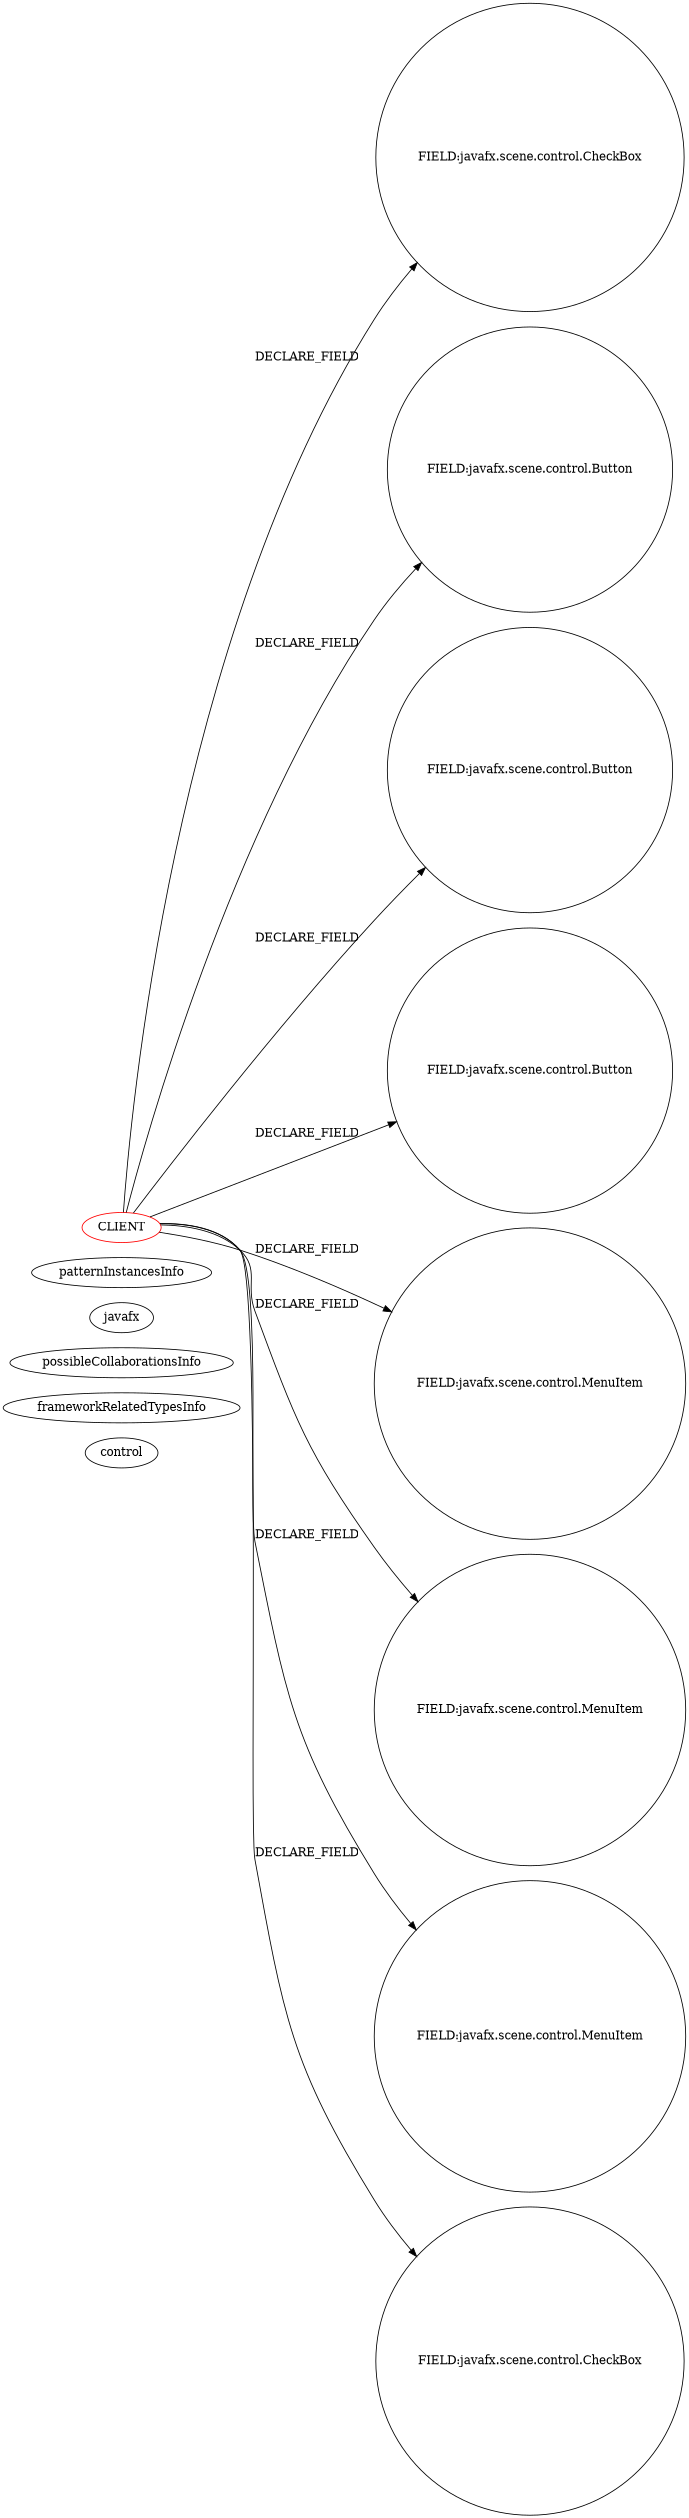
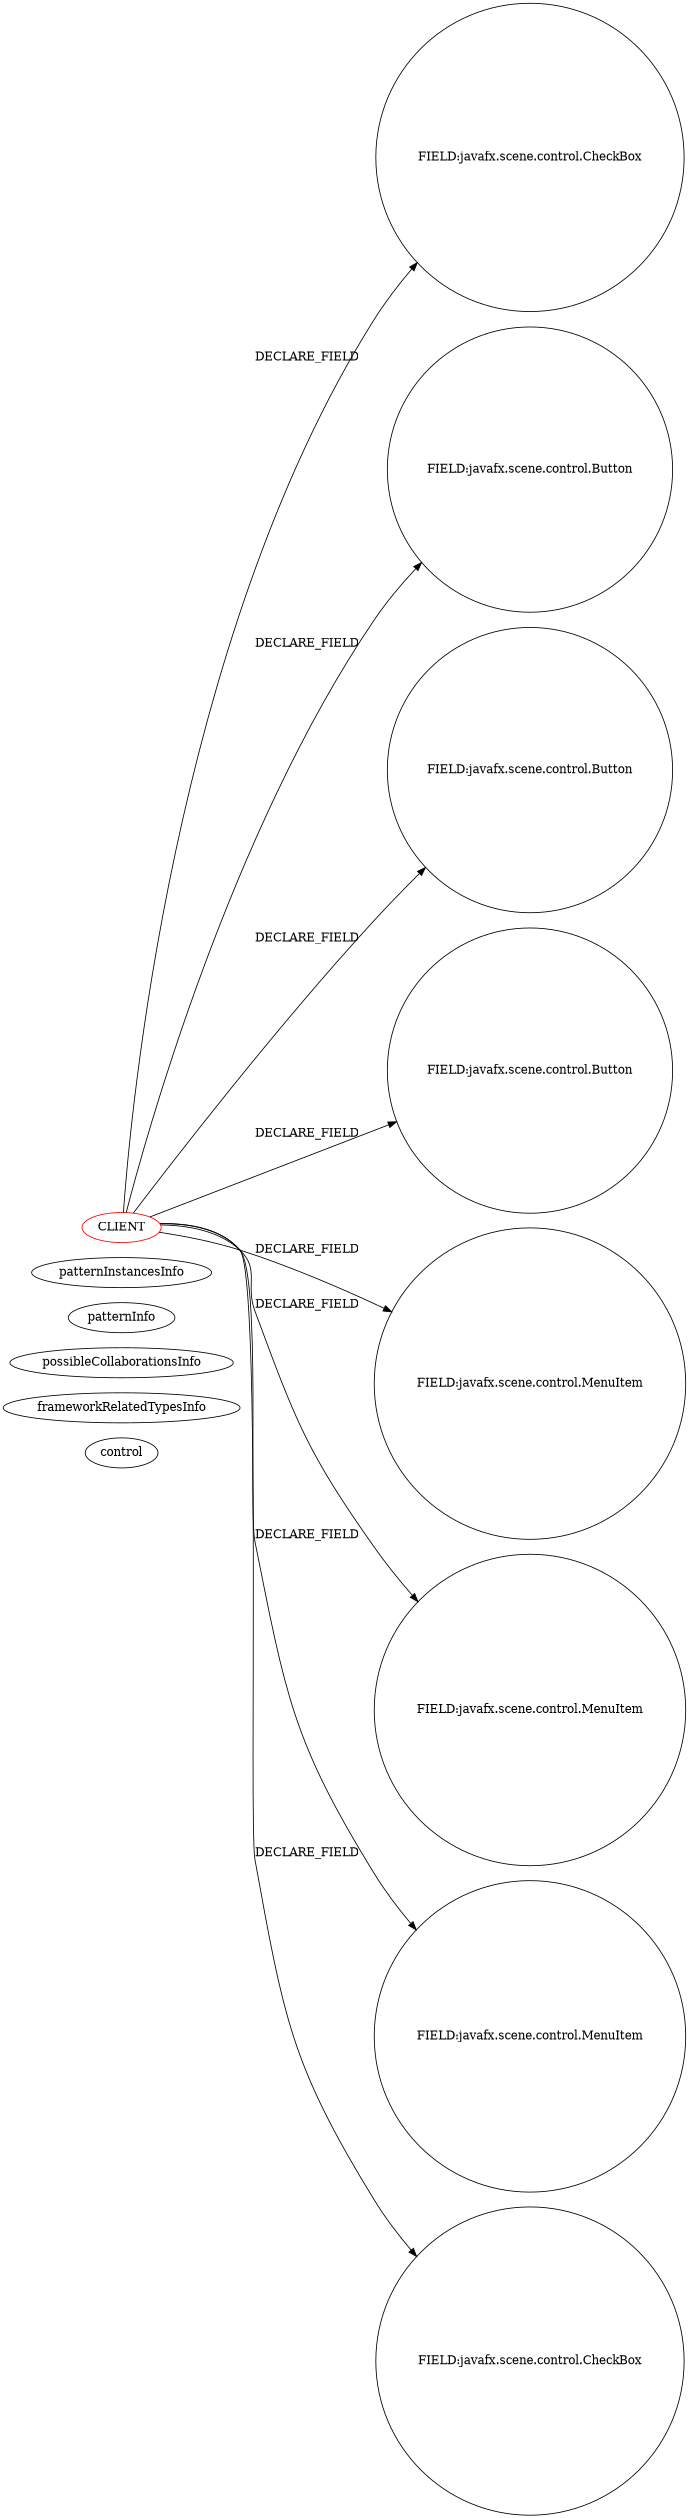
(122, 1318) -> (122, 1318)
